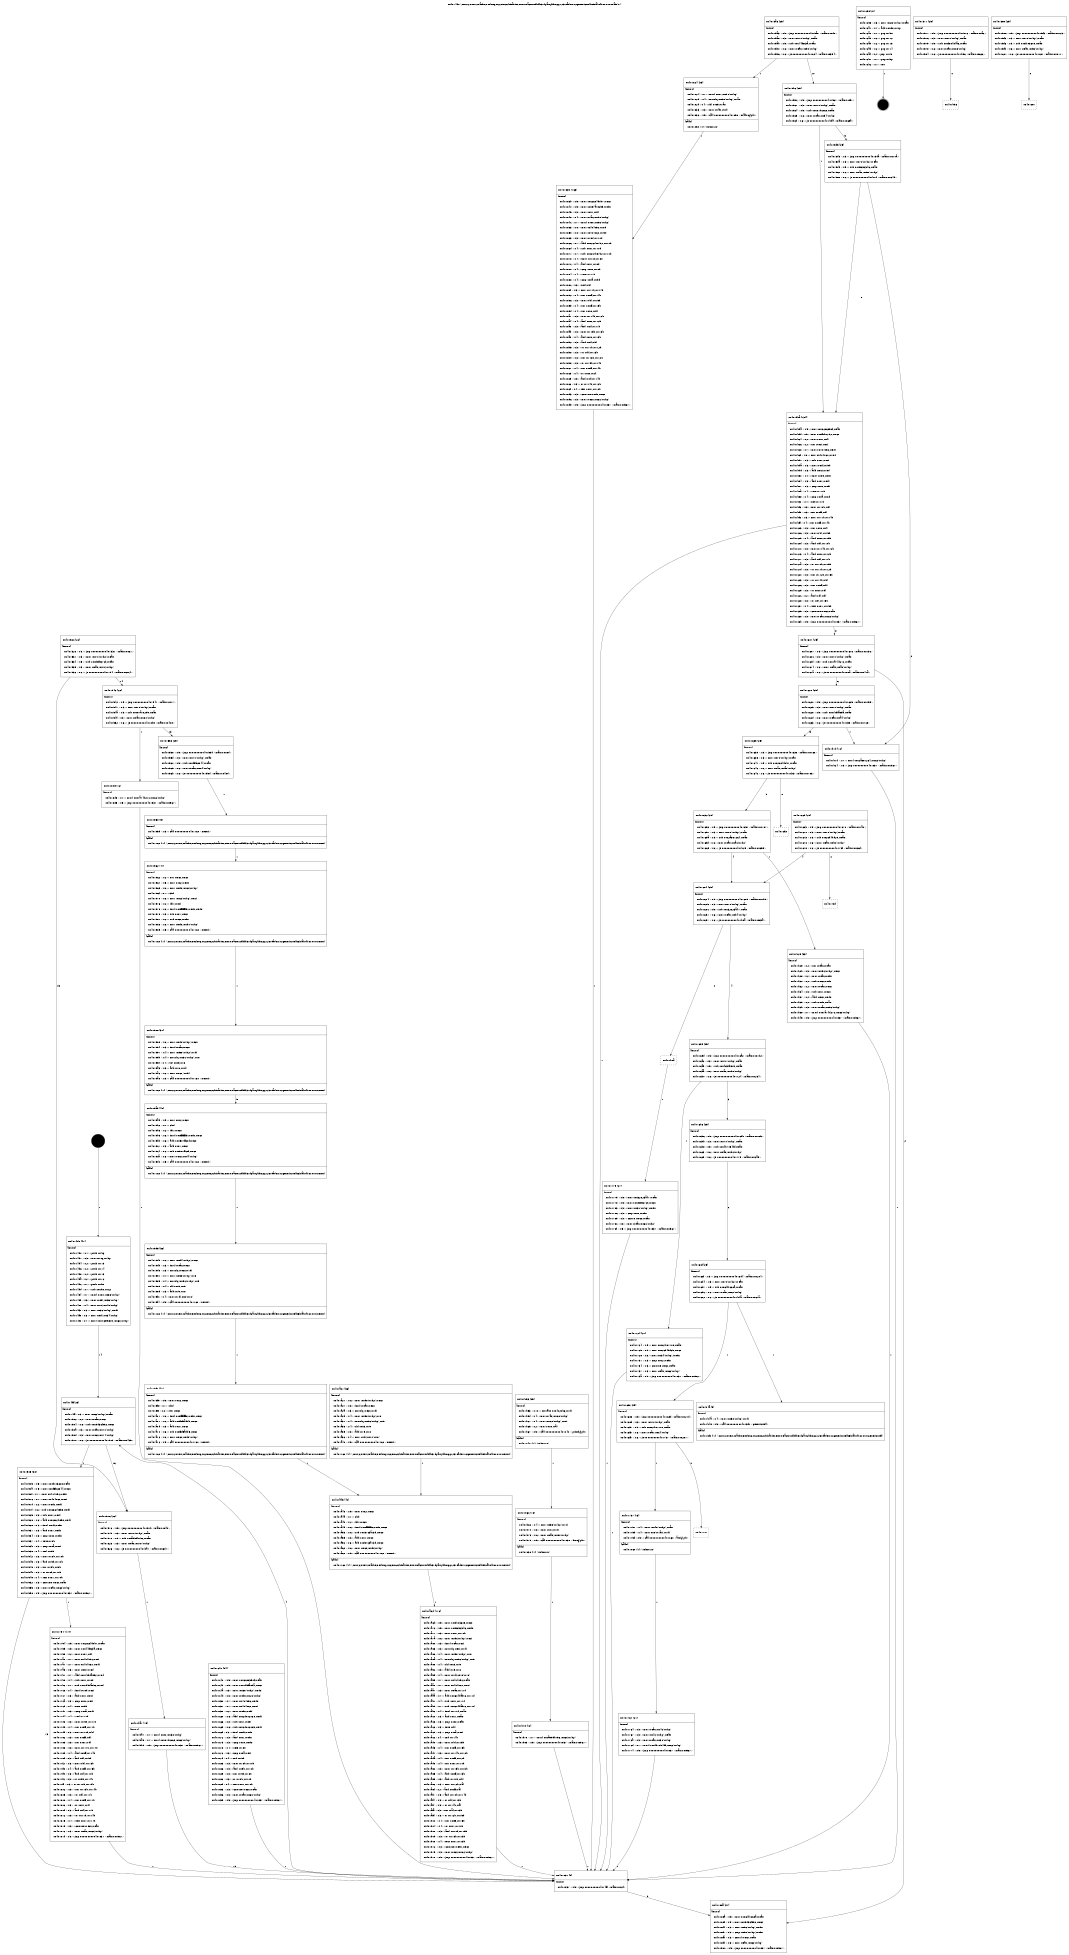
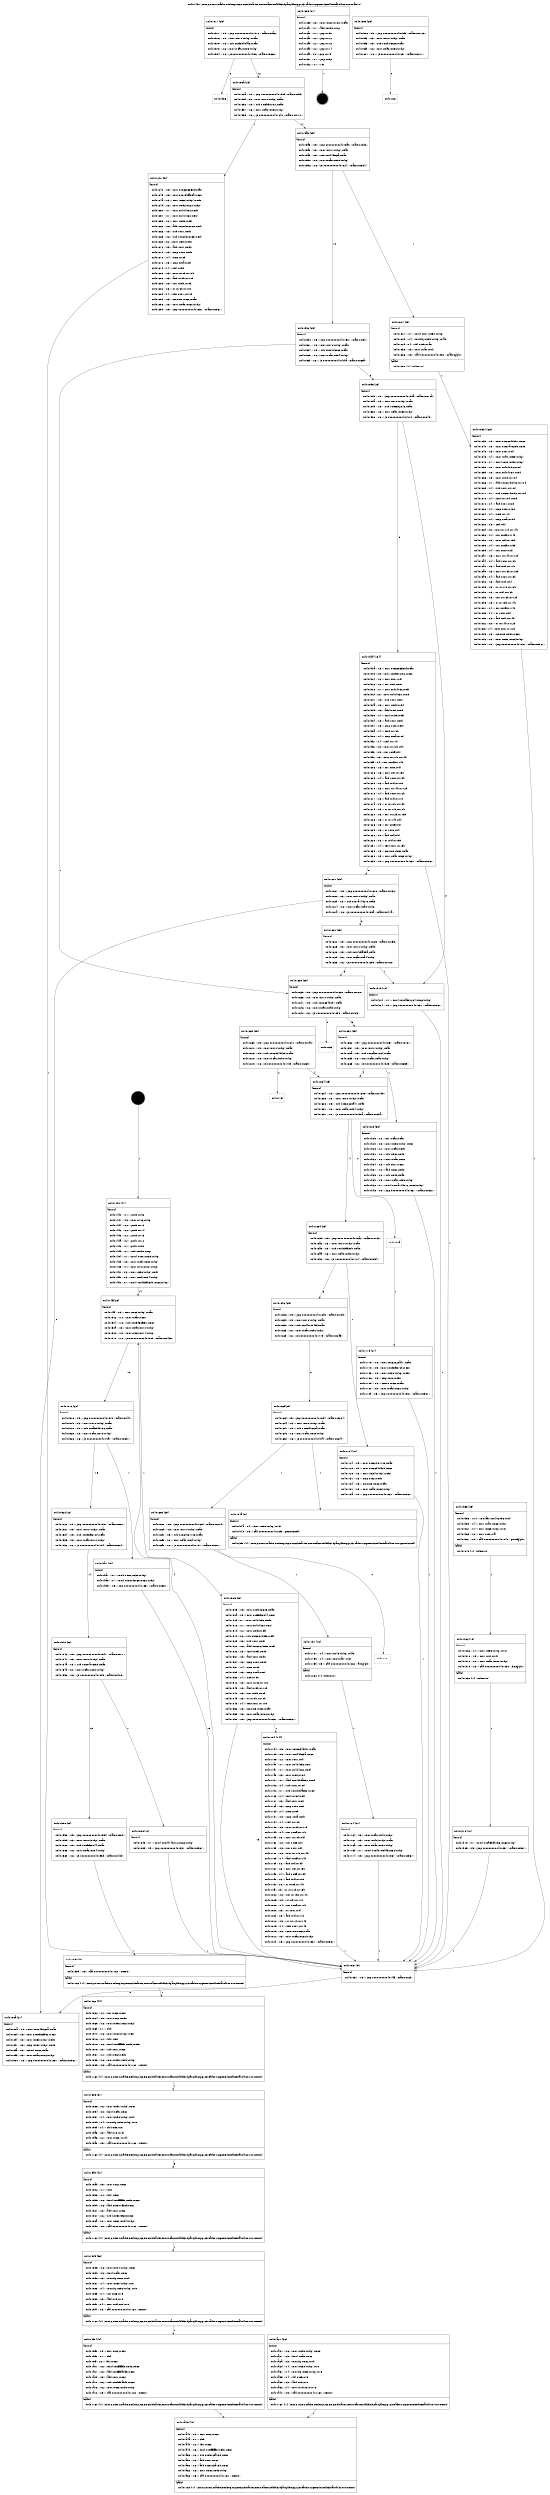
none -> (268, 99)
(821, 268) -> (59, 665)
(56, 1112) -> (93, 1475)
(458, 1734) -> none
